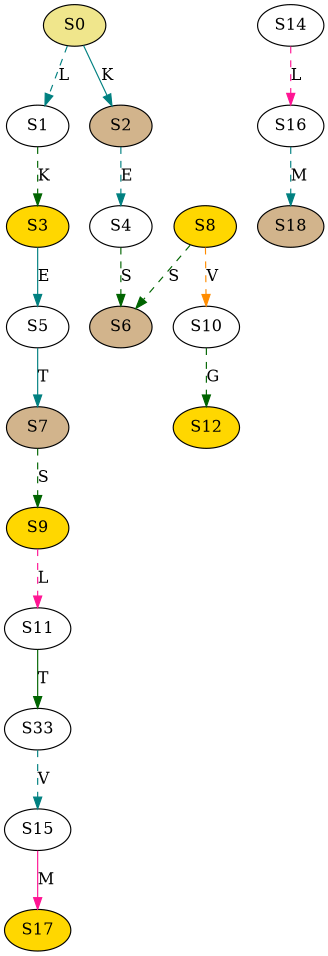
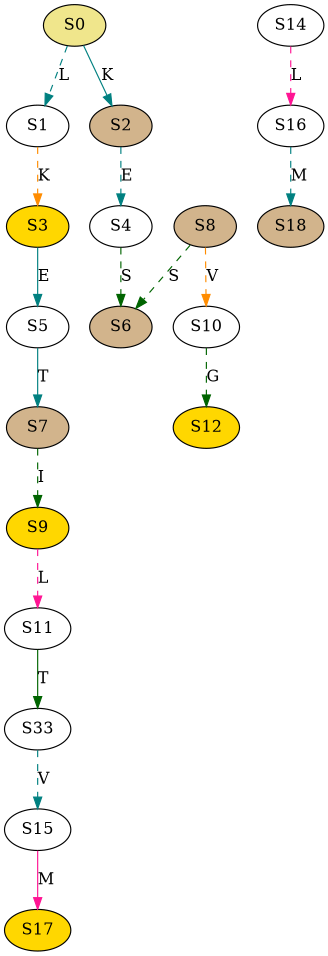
(38, 170) -> (38, 170)
(205, 226) -> (205, 226)
(43, 478) -> (41, 478)
